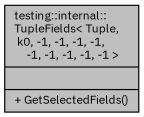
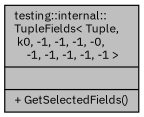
(60, 42) -> (60, 42)
